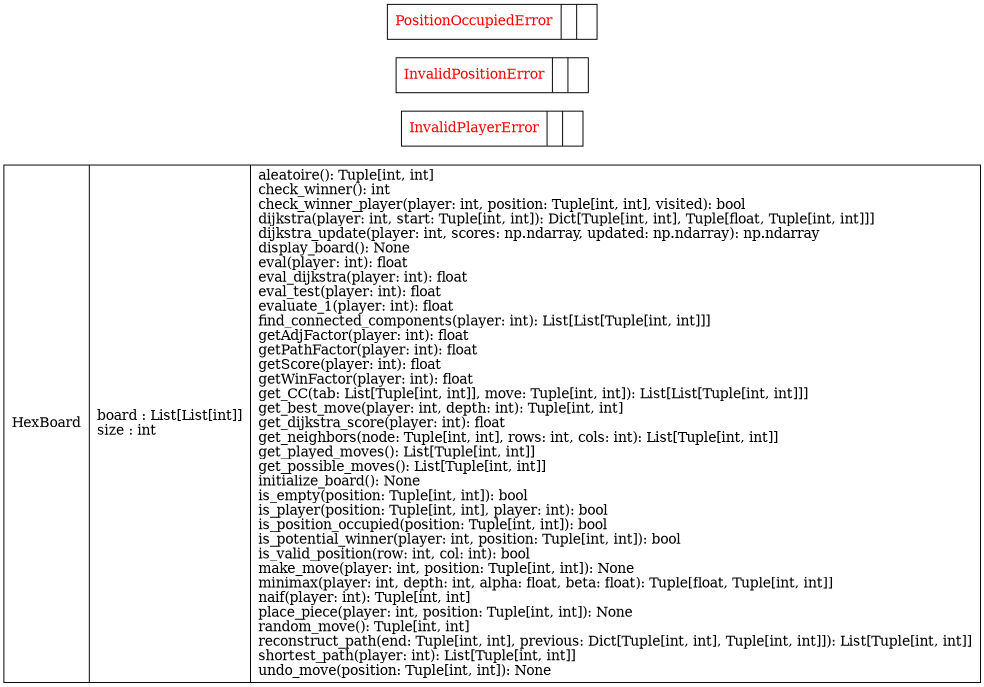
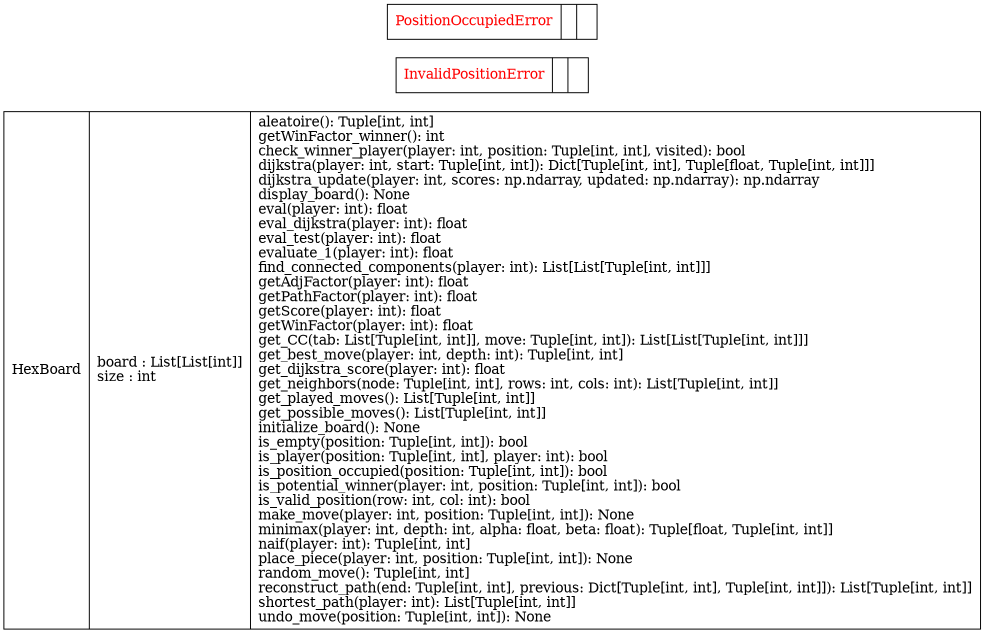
(492, 129) -> none
(324, 190) -> (352, 137)
